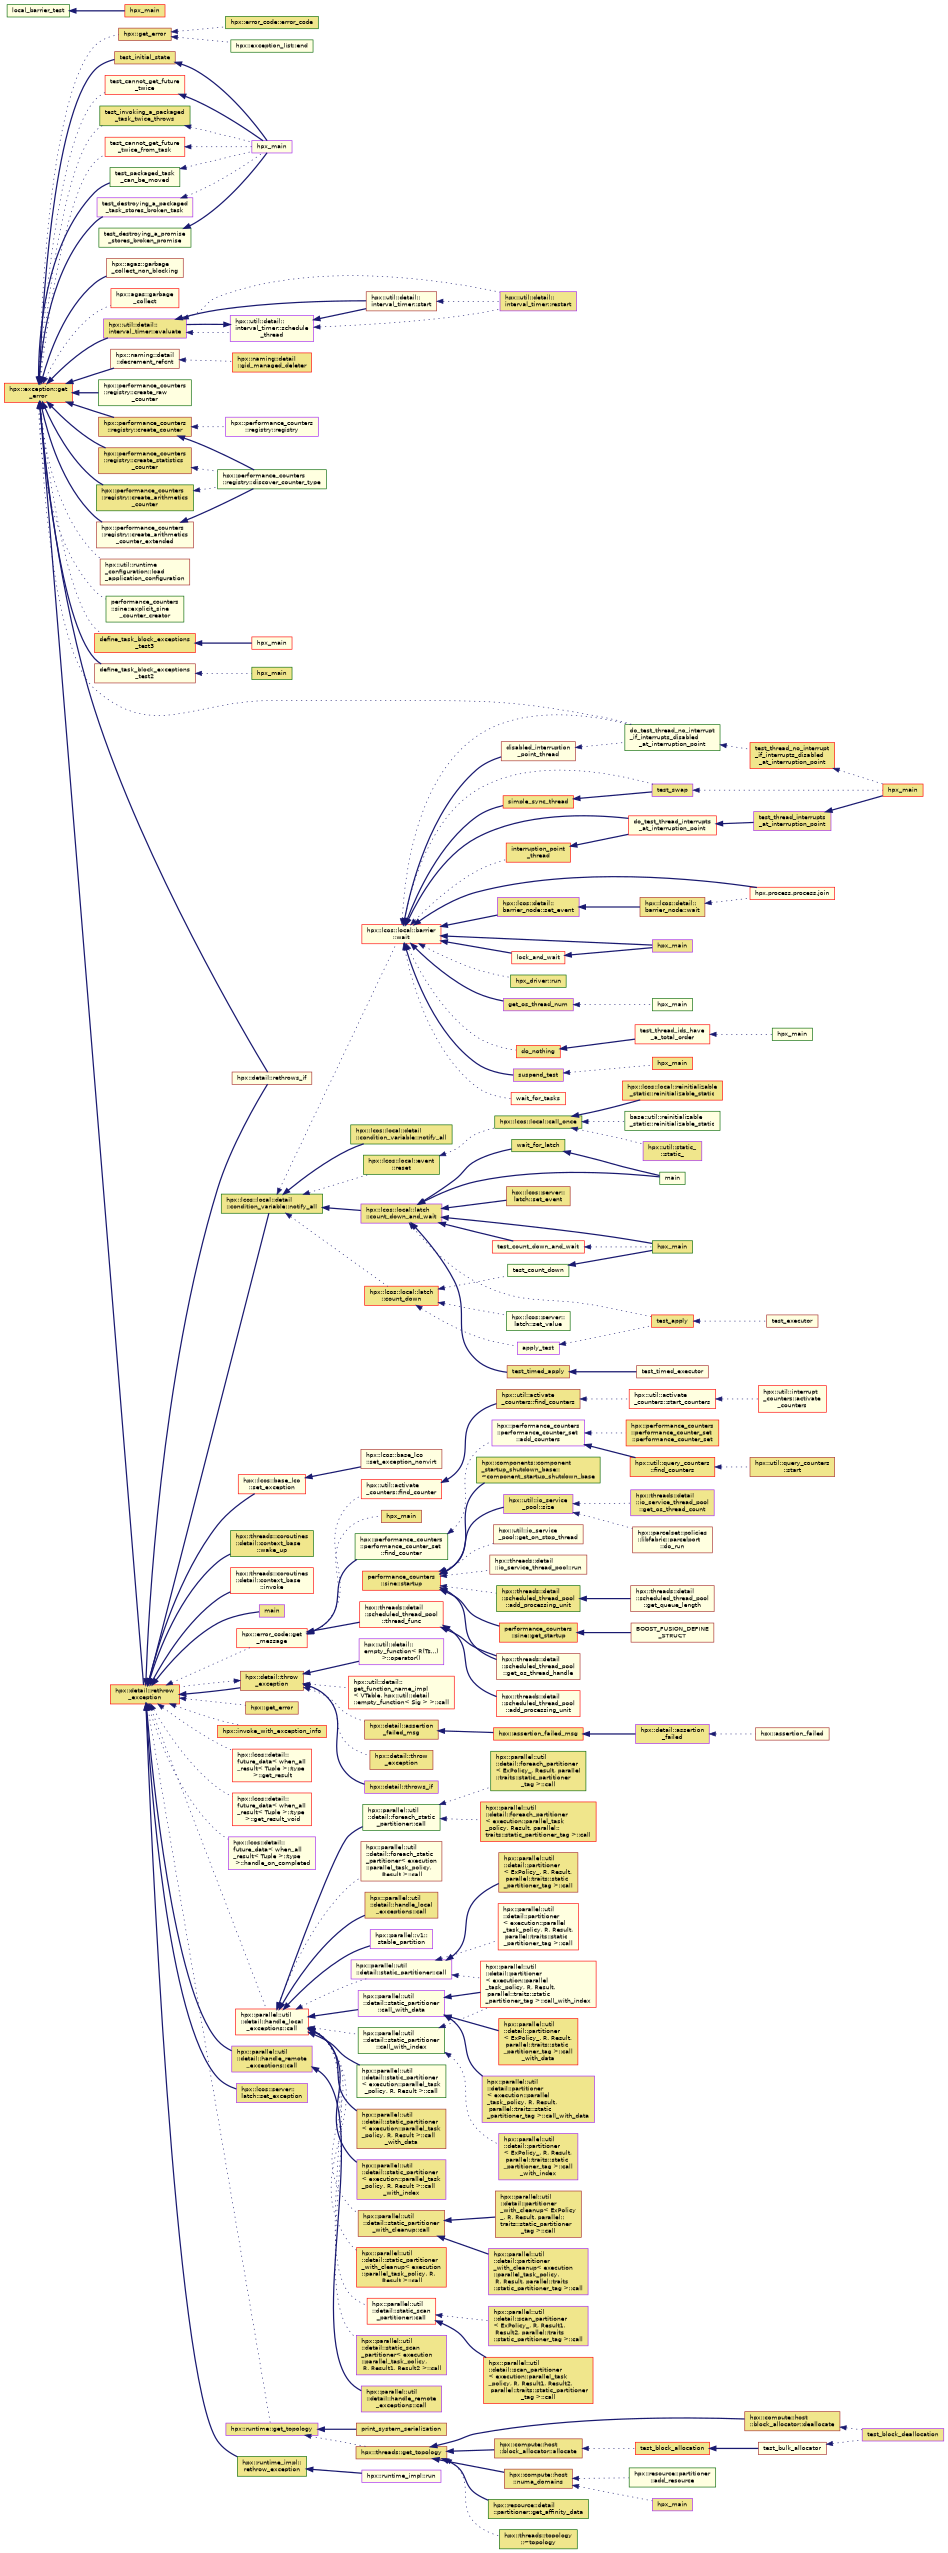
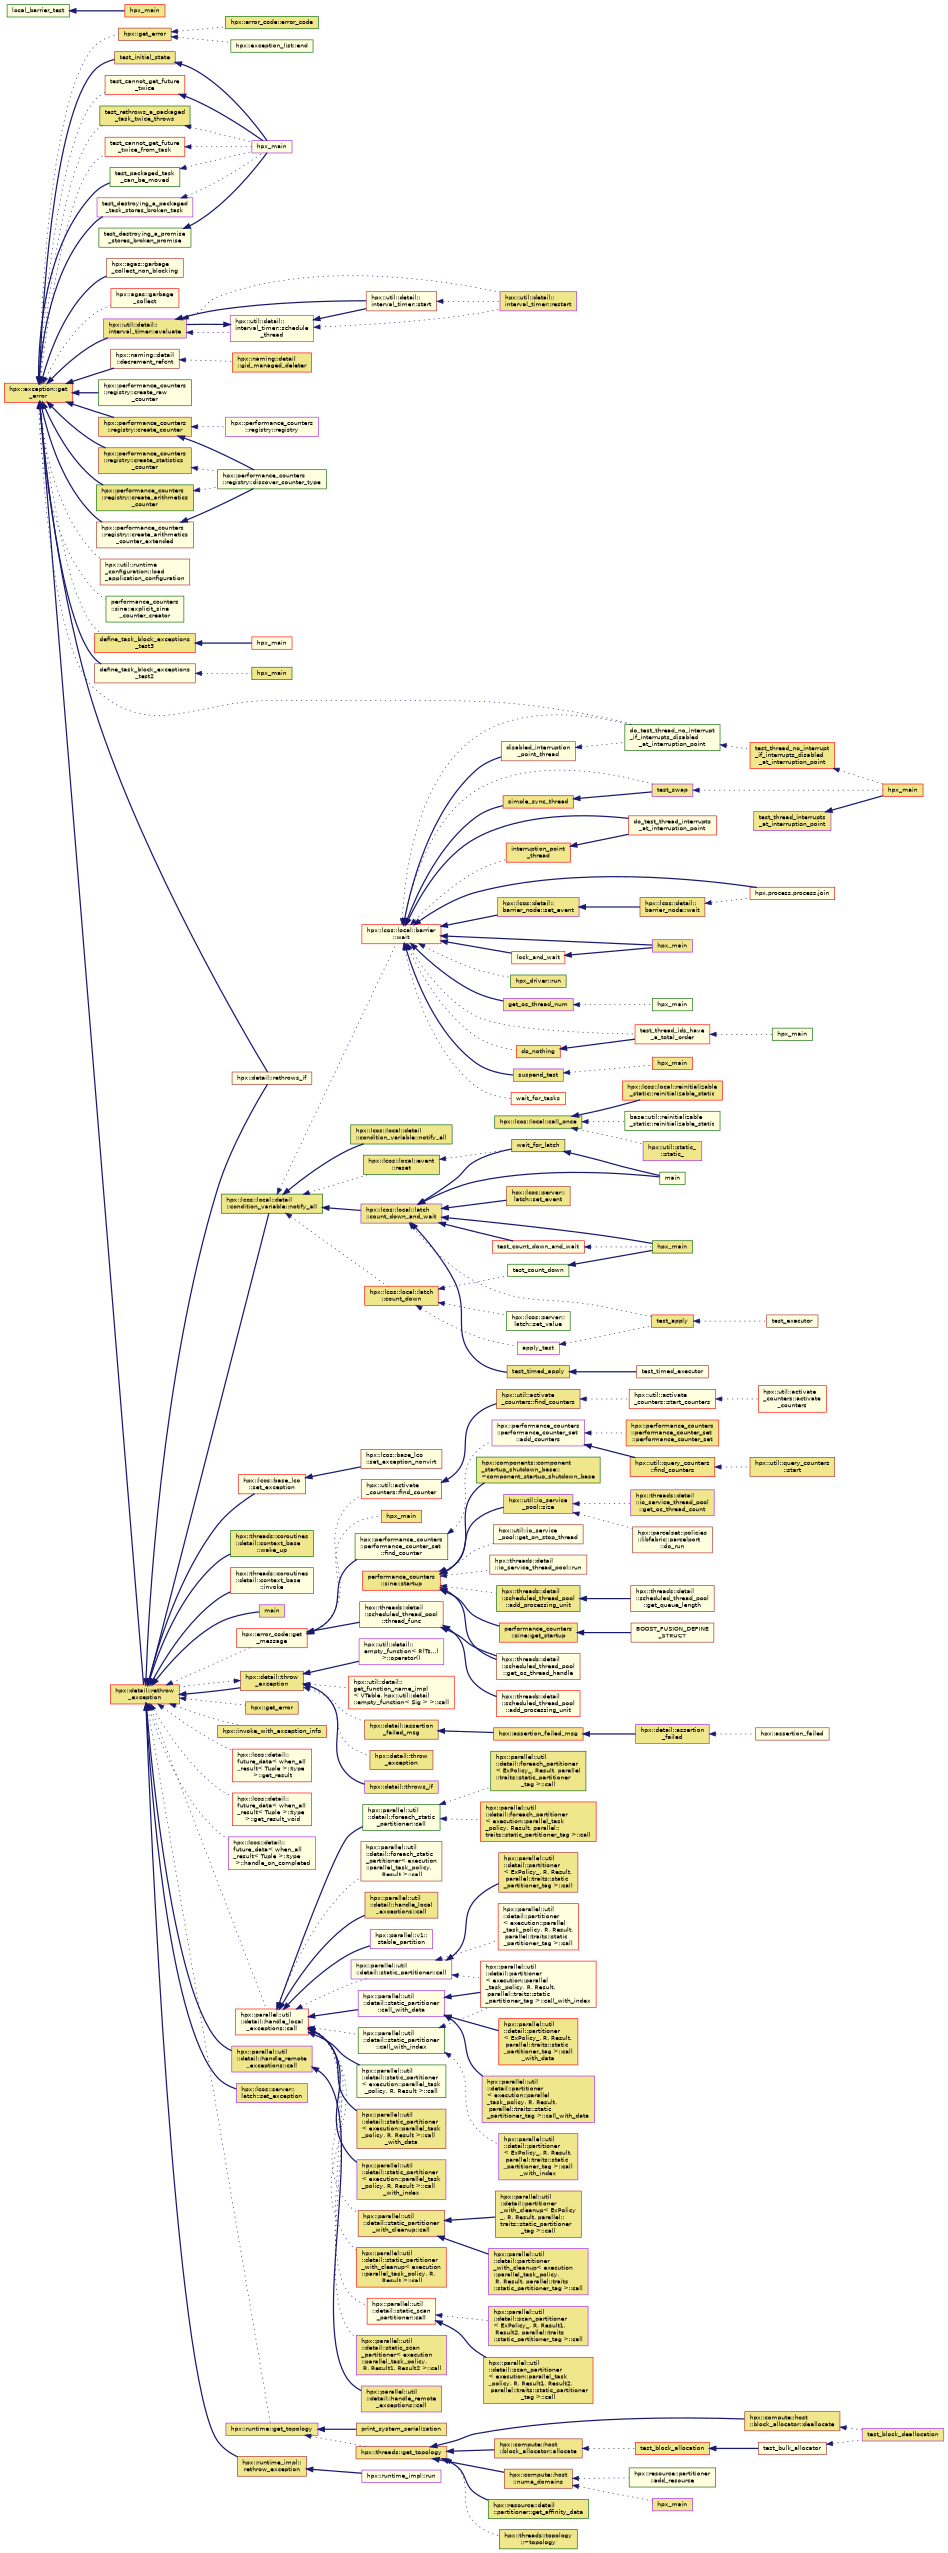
(145, 116) -> (145, 116)
(738, 823) -> none
none -> (508, 1025)
(469, 1139) -> (479, 1154)
(792, 1399) -> (792, 1399)
(272, 2466) -> (272, 2466)
